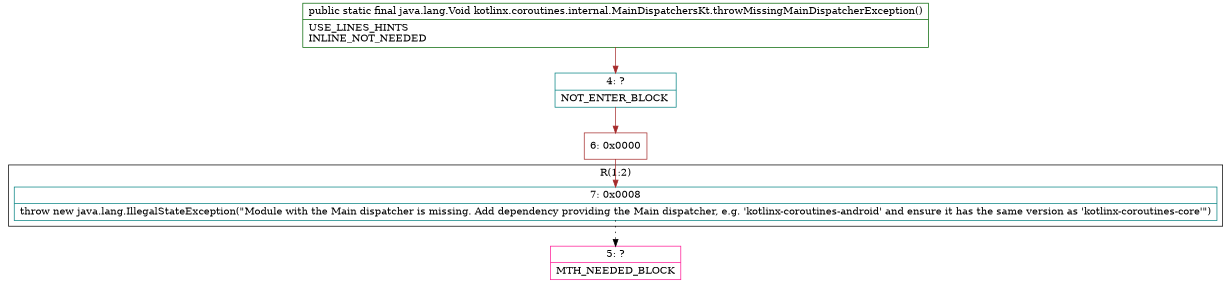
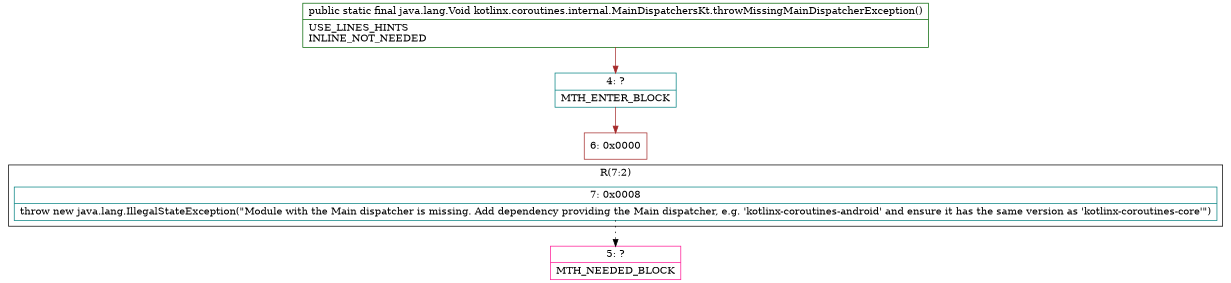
(615, 98) -> (616, 98)
(616, 169) -> none
(616, 173) -> (616, 173)
